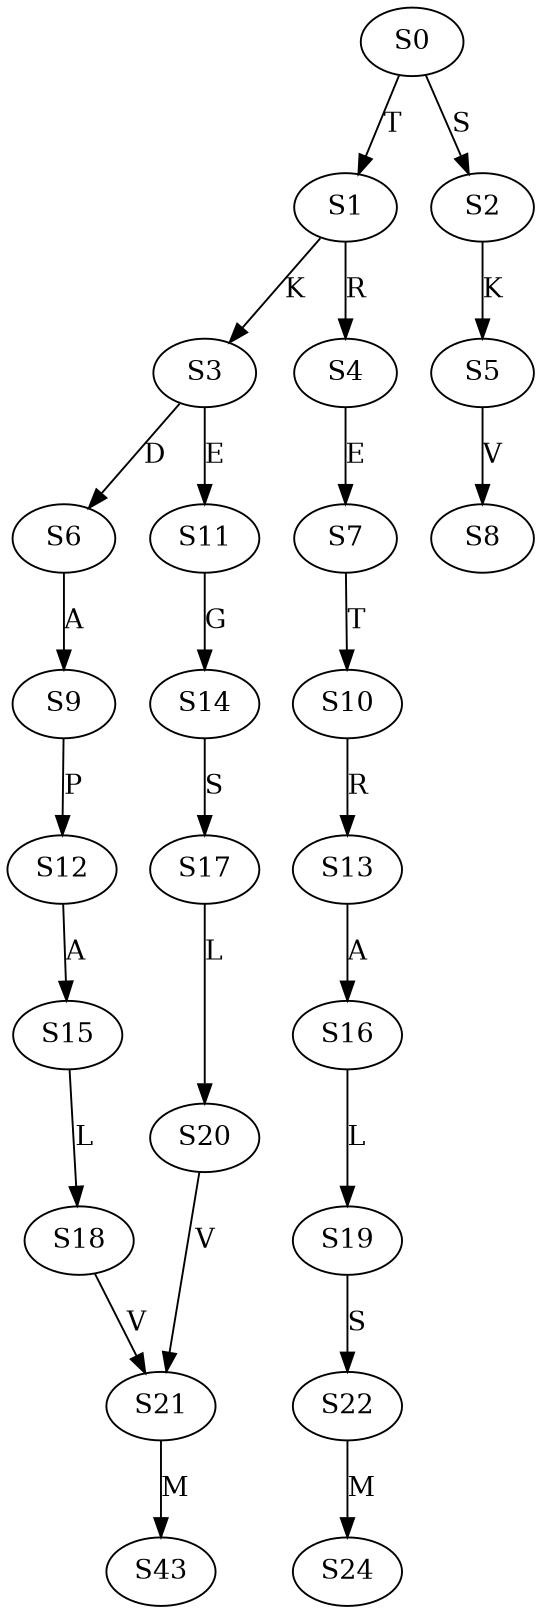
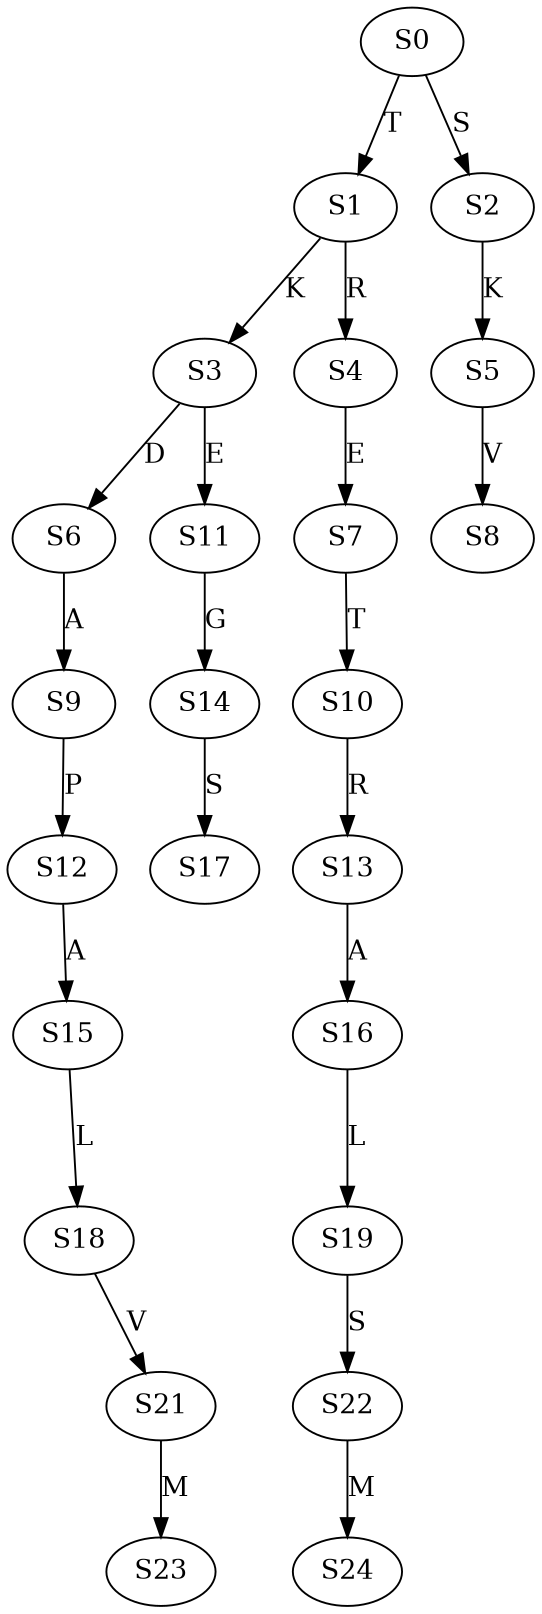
(205, 1138) -> none
(161, 1572) -> (161, 1572)
